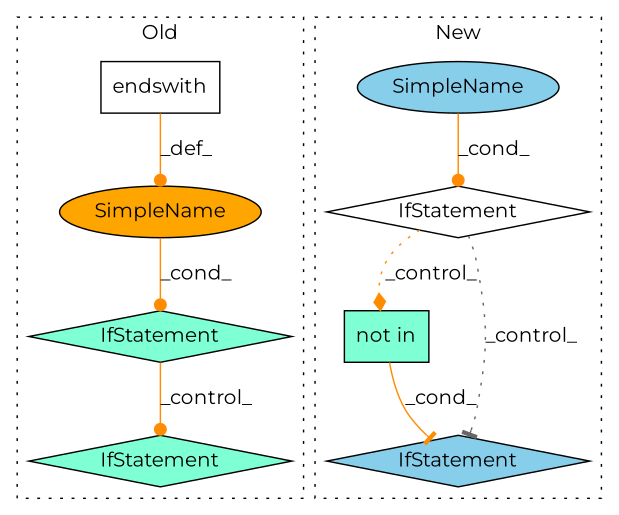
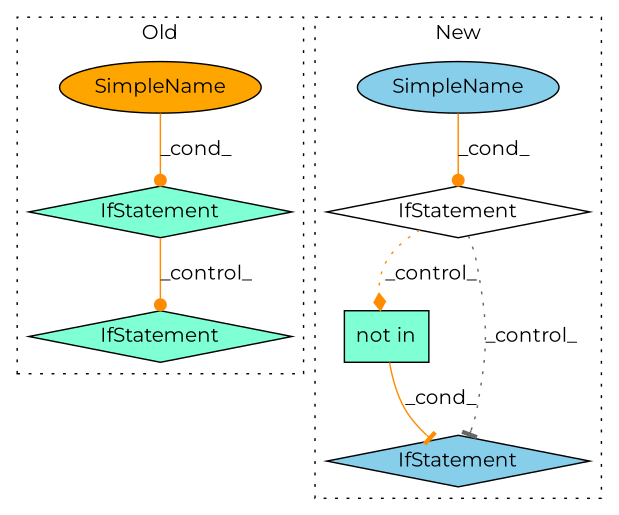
(160, 87) -> none
